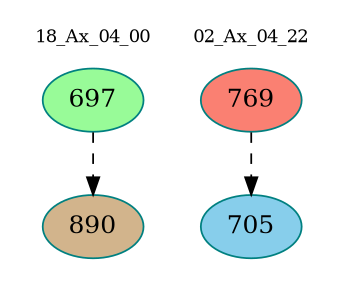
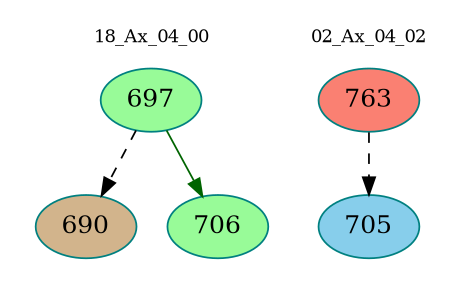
(251, 38) -> (369, 38)
(251, 100) -> (369, 100)
(93, 227) -> (86, 227)
none -> (218, 227)
